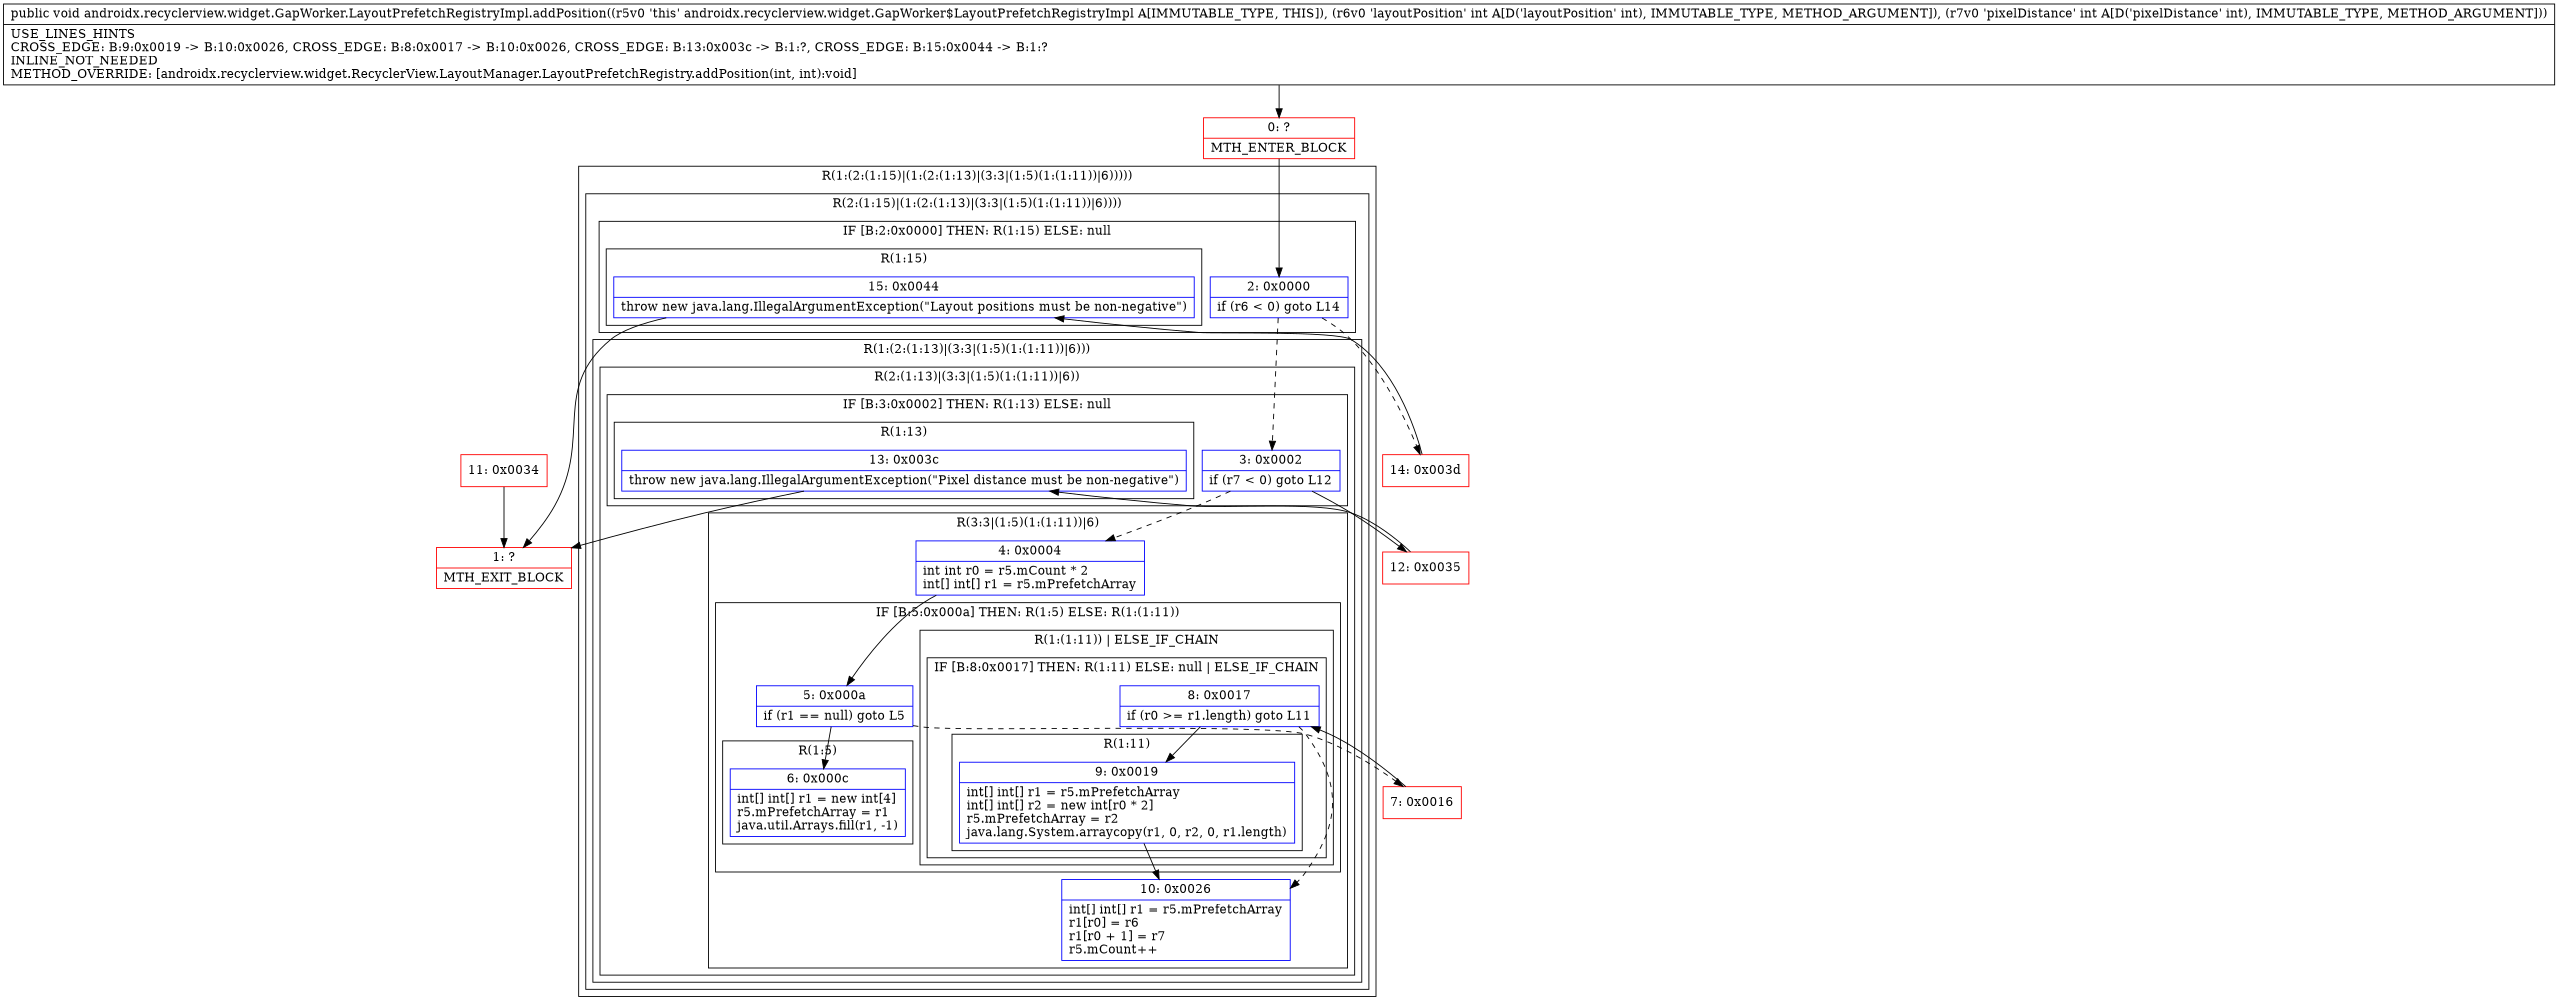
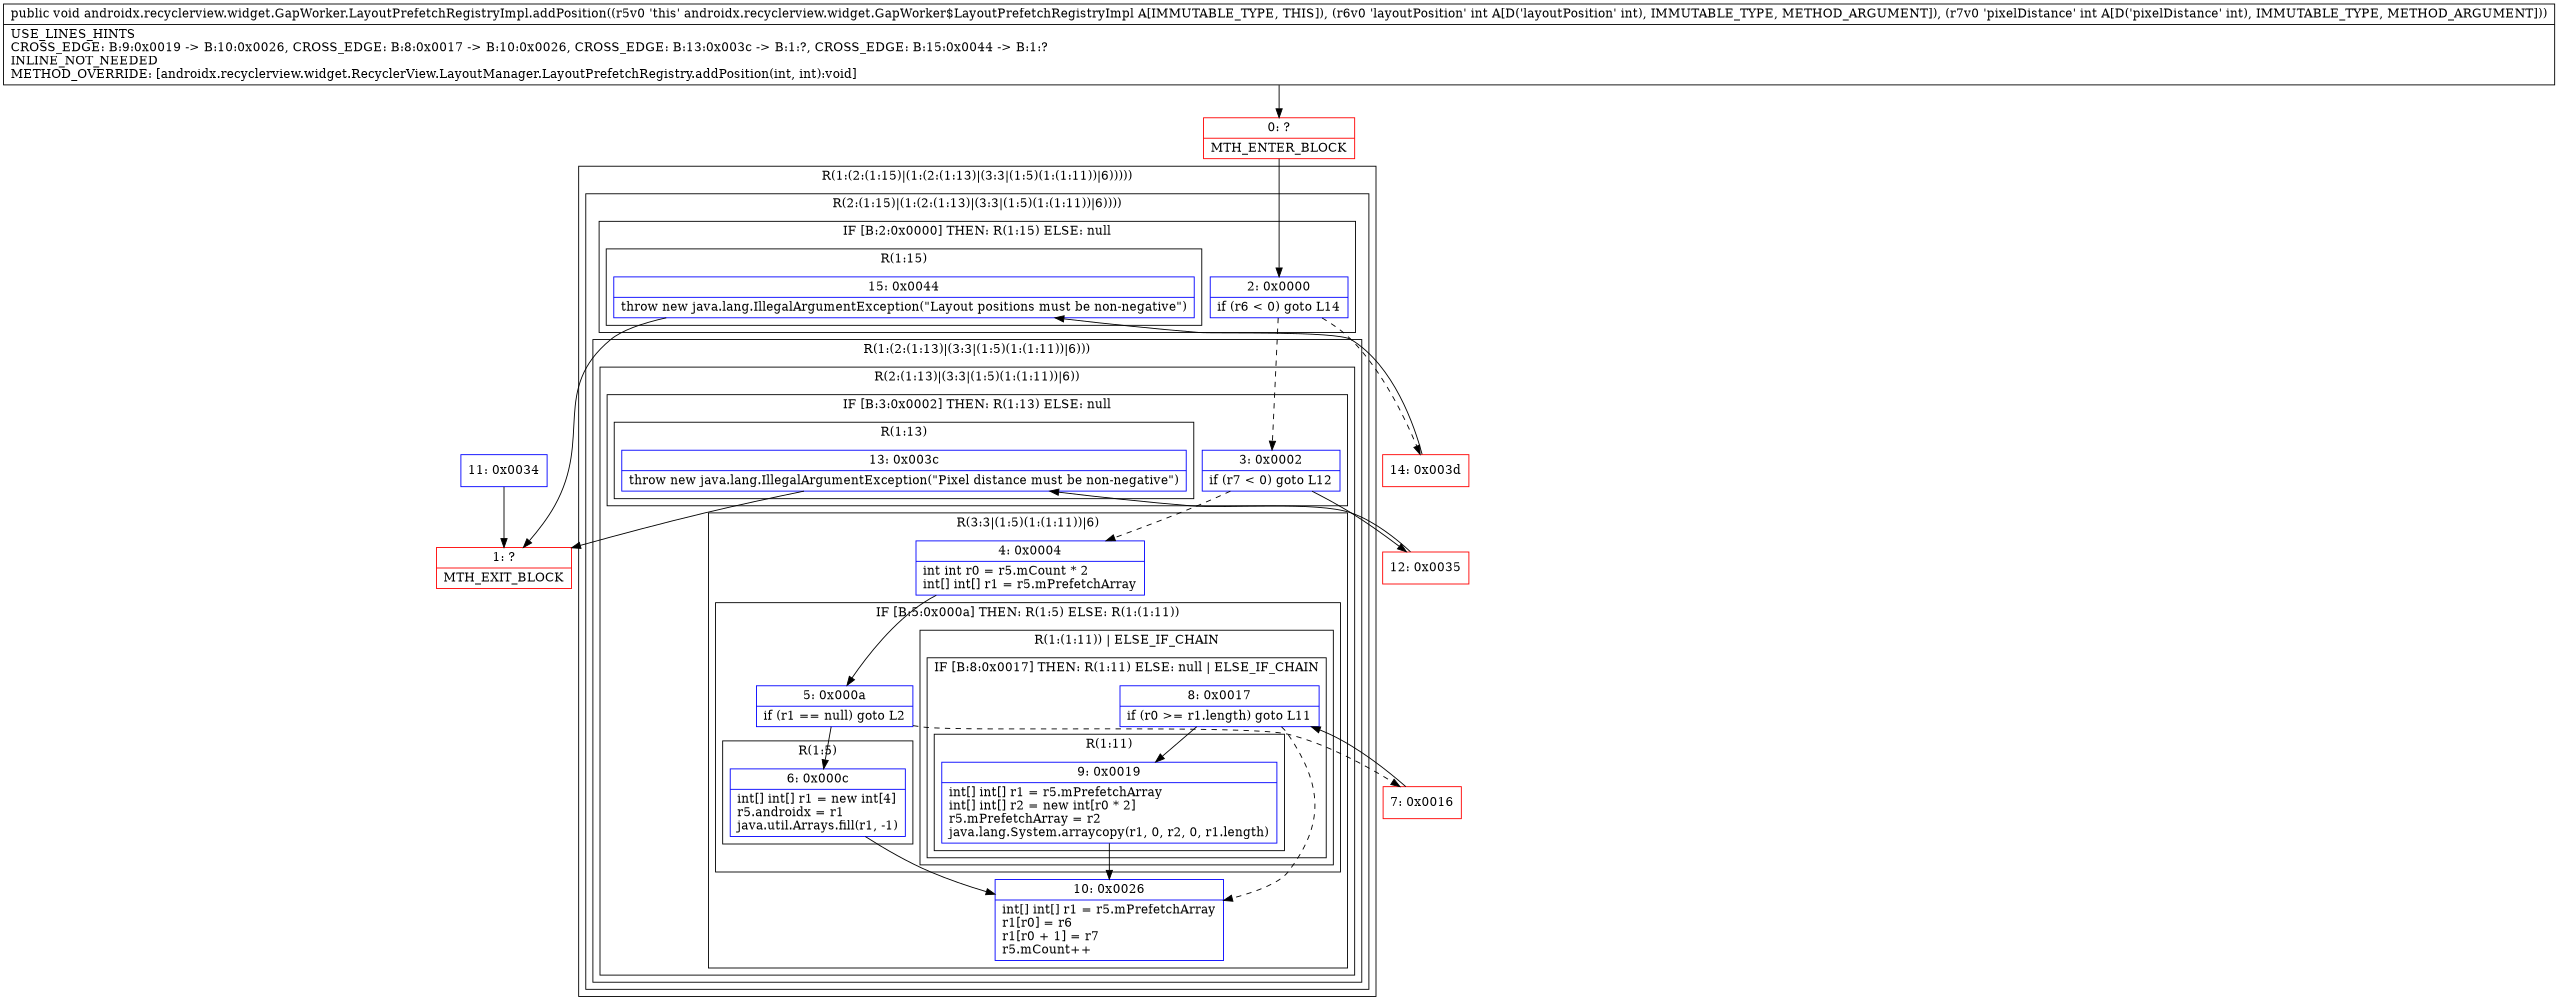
(504, 471) -> (504, 471)
(835, 716) -> (835, 716)
(814, 812) -> (791, 812)
none -> (915, 865)
